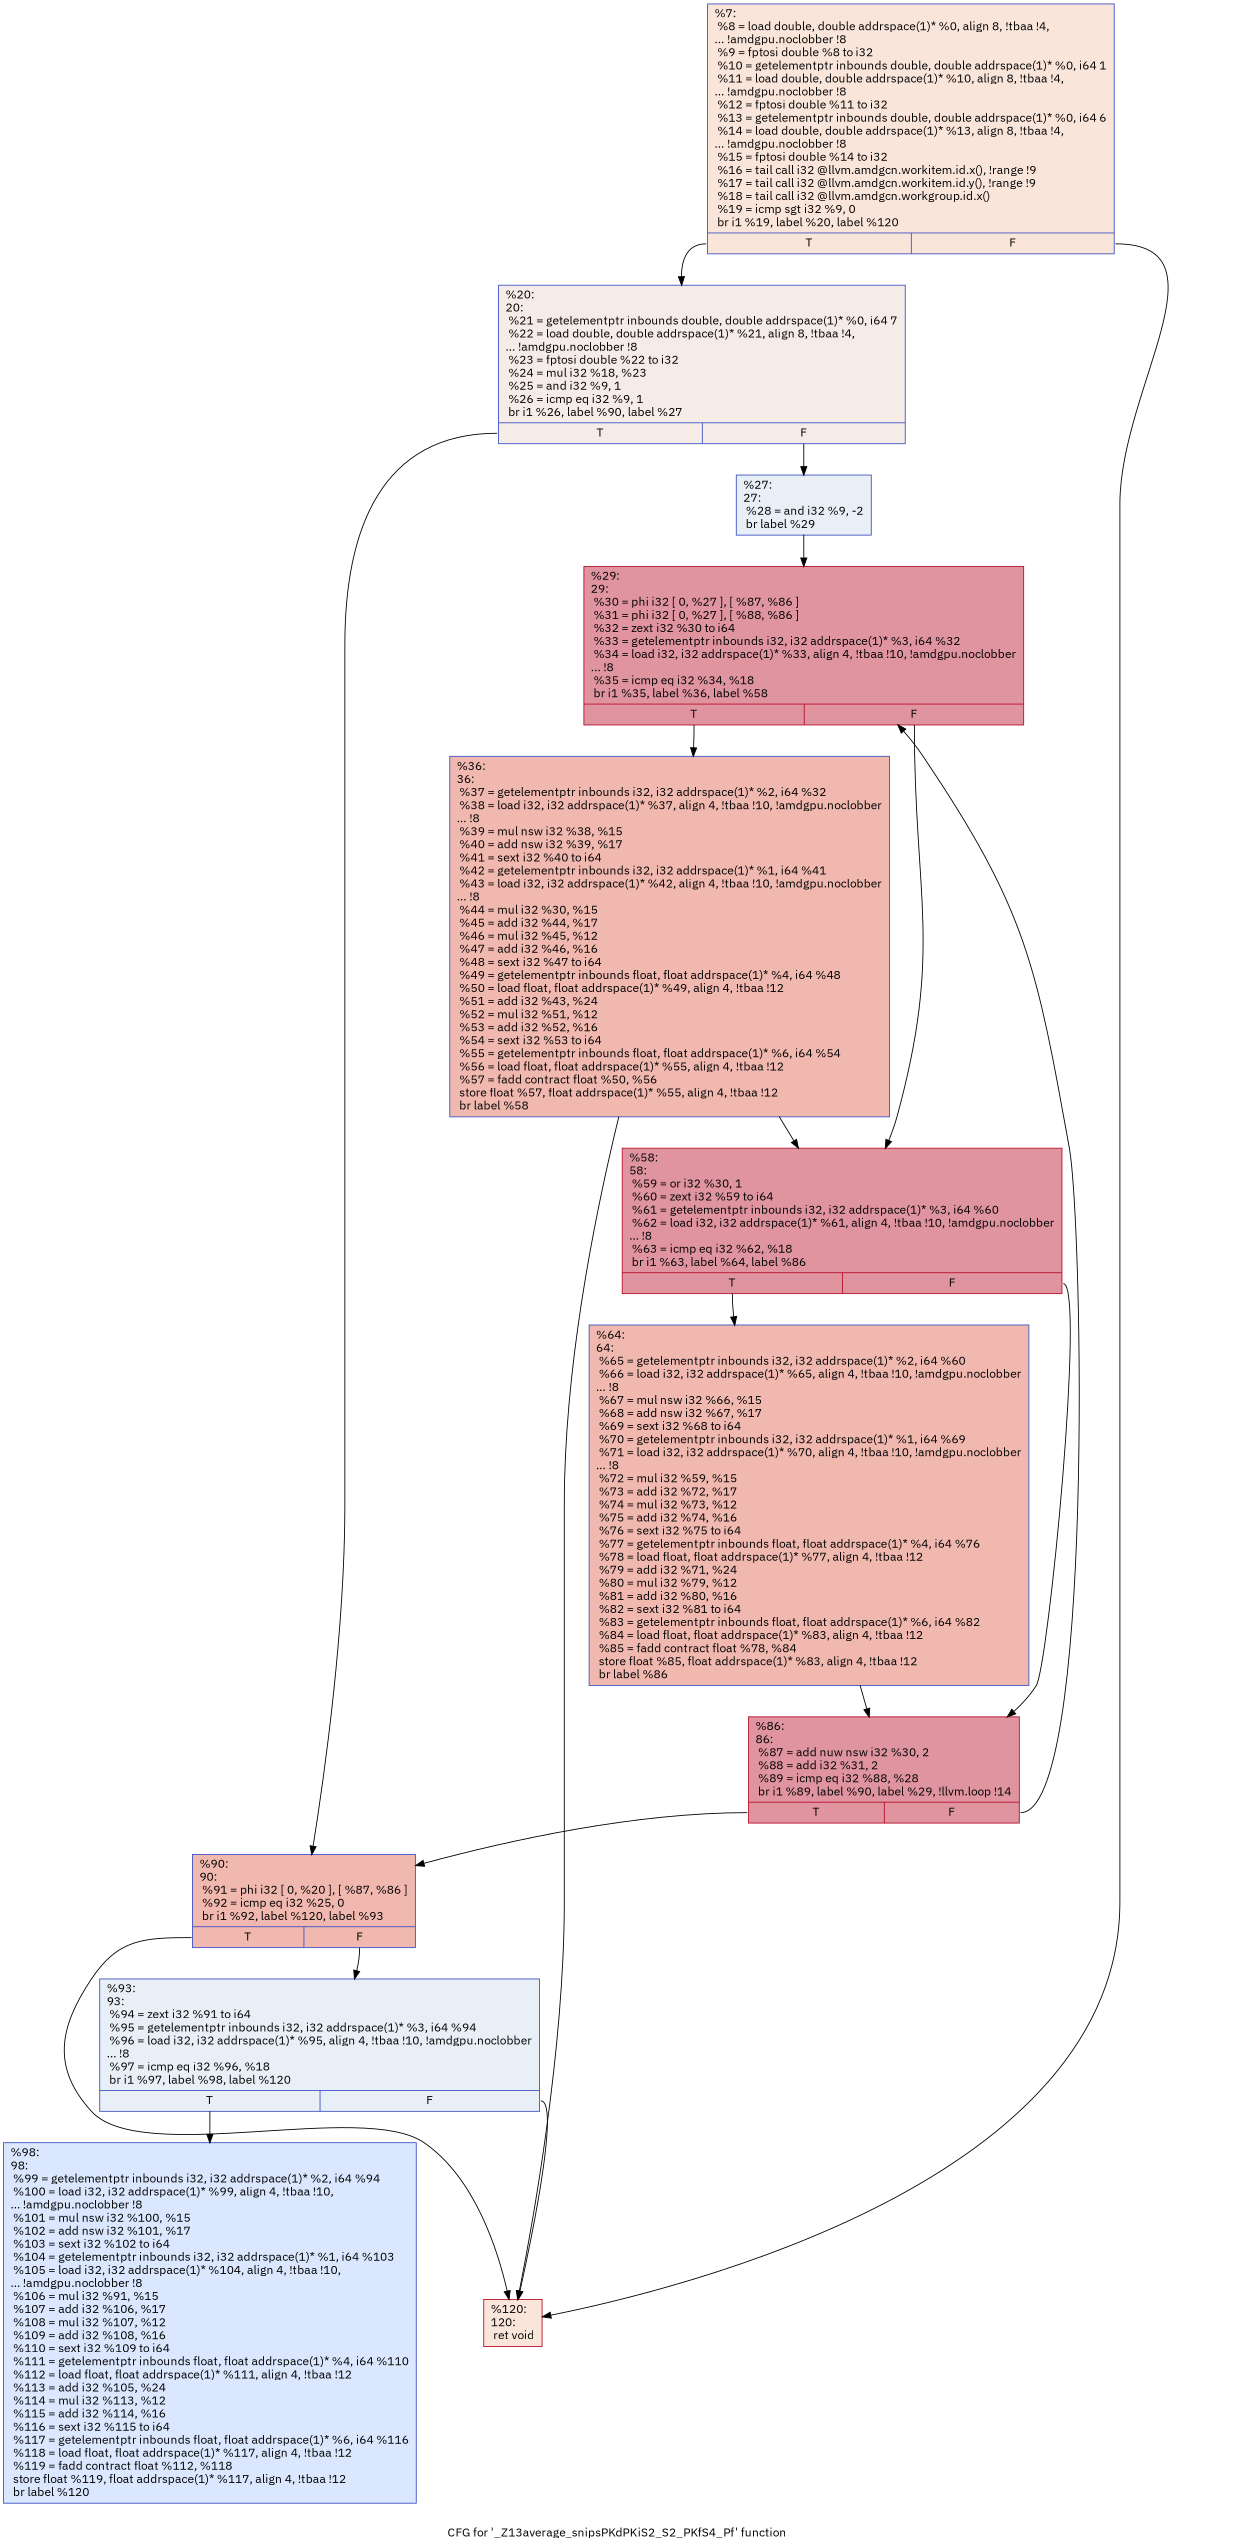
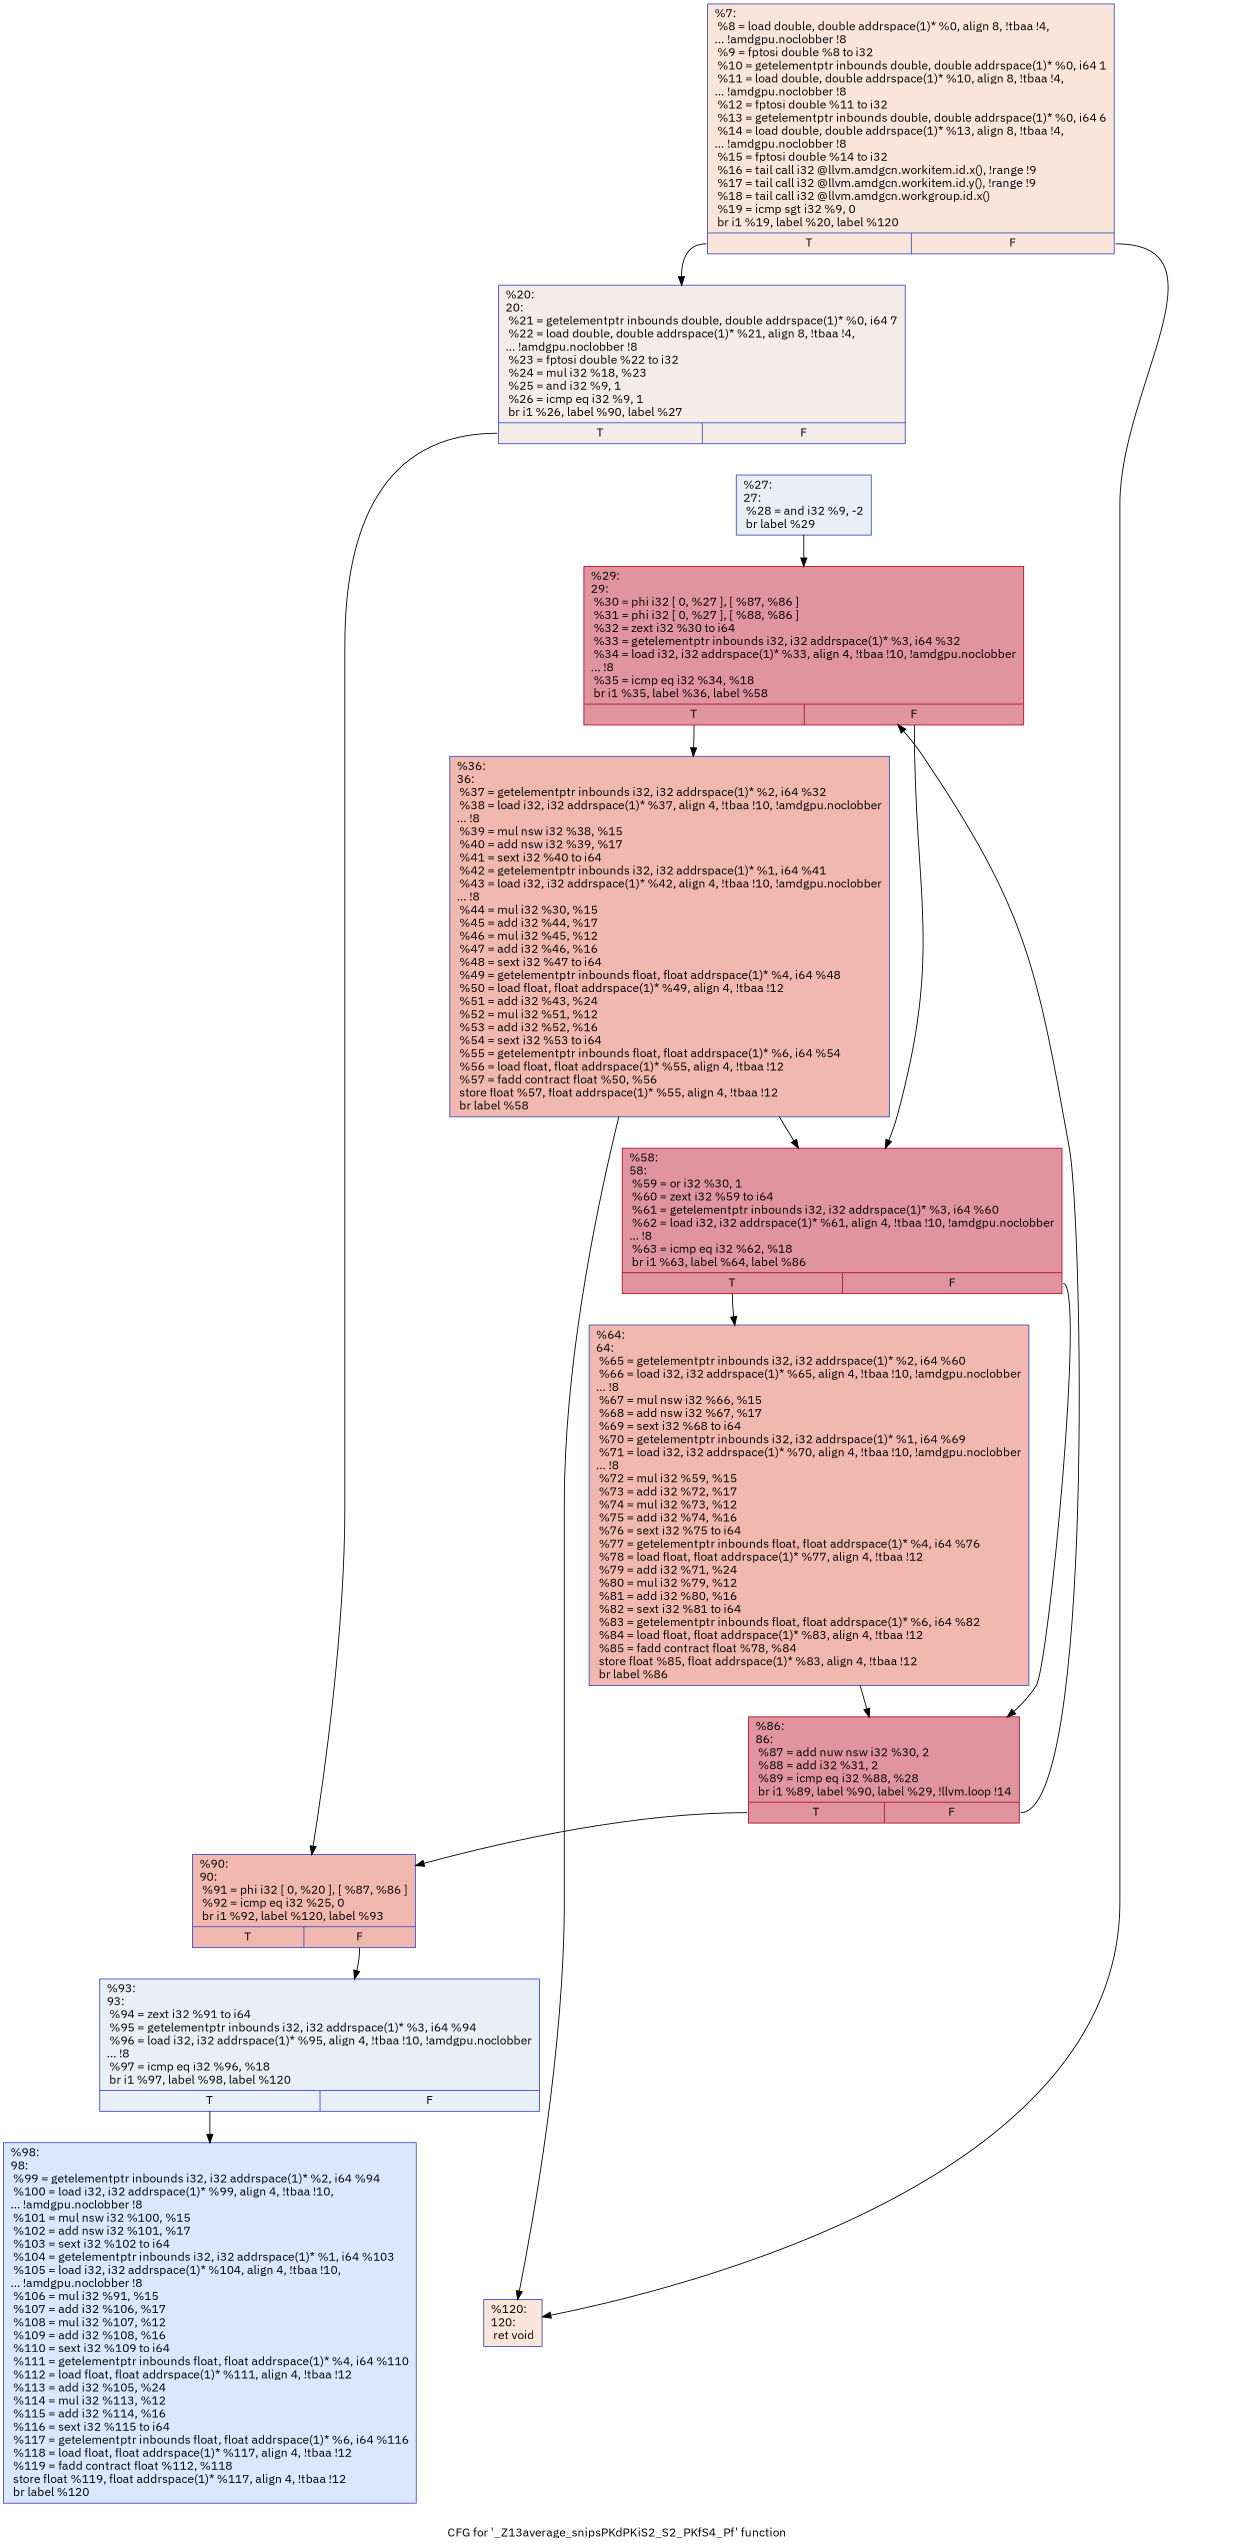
(804, 455) -> none
(194, 2134) -> none
(539, 2195) -> none
(513, 2323) -> (513, 2323)
